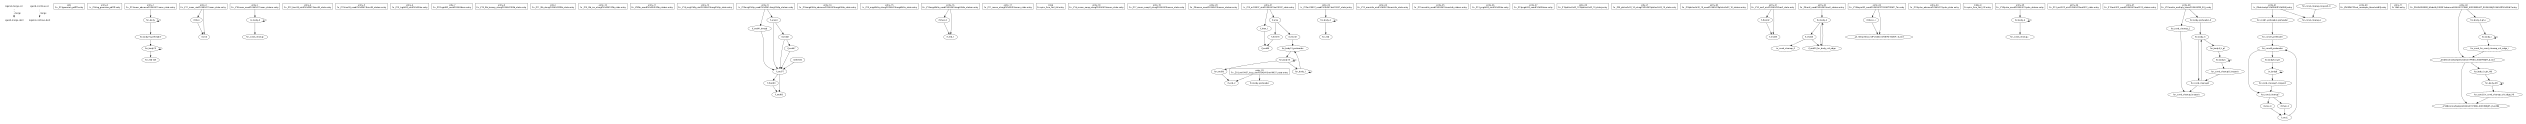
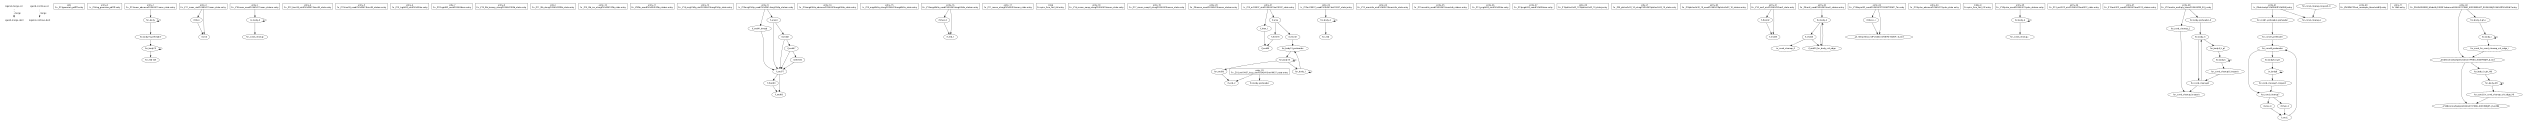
none -> (794, 54)
